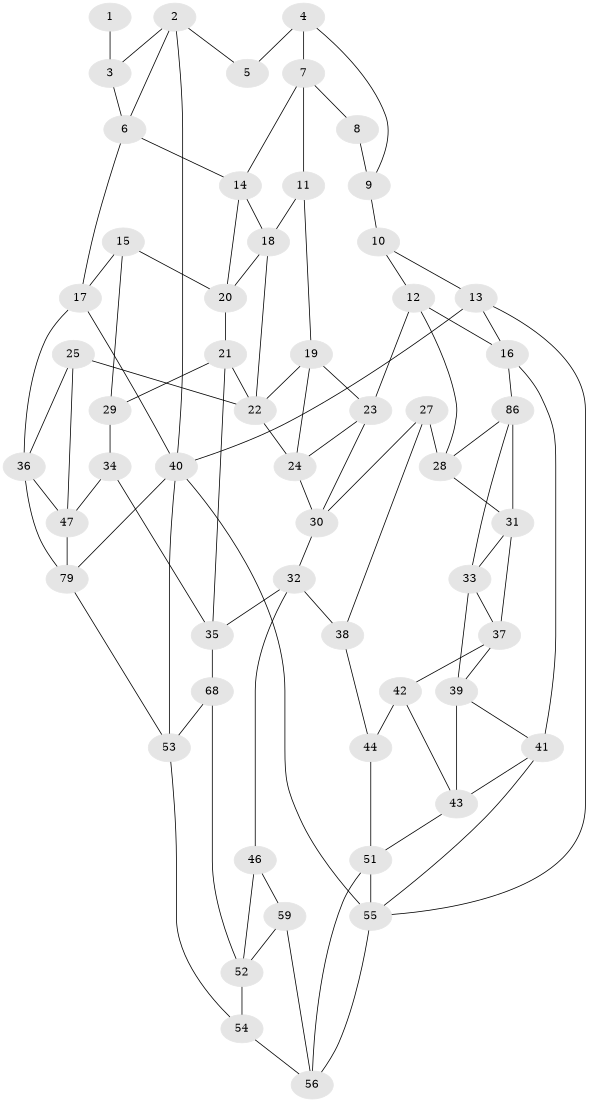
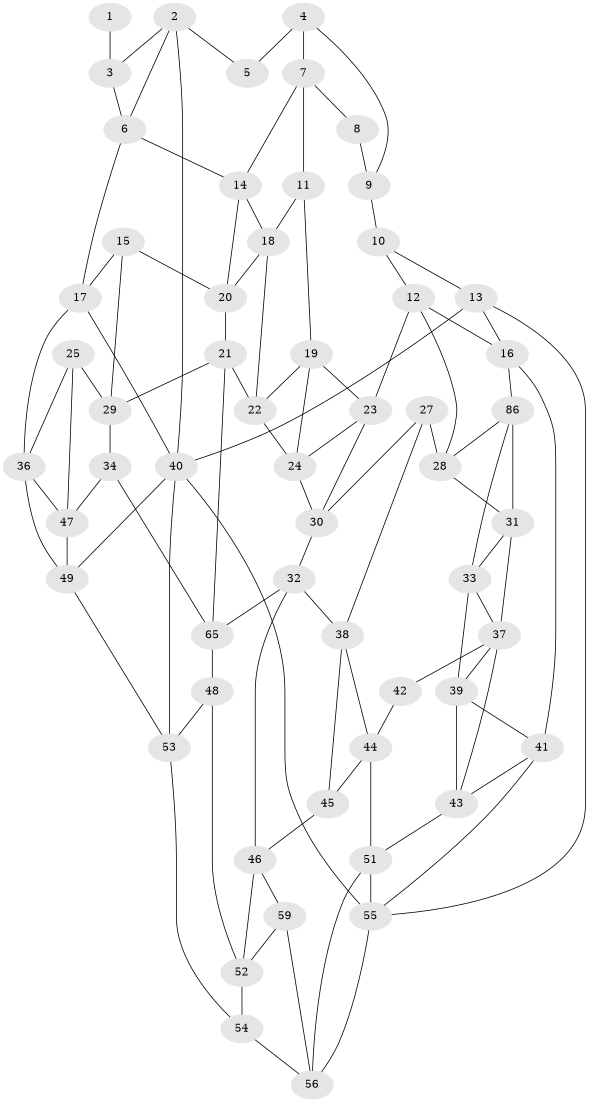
(157, 380) -> (92, 382)
(67, 579) -> (67, 579)
(212, 635) -> (212, 635)
(212, 692) -> (212, 692)
(428, 748) -> (481, 720)
none -> (328, 804)
